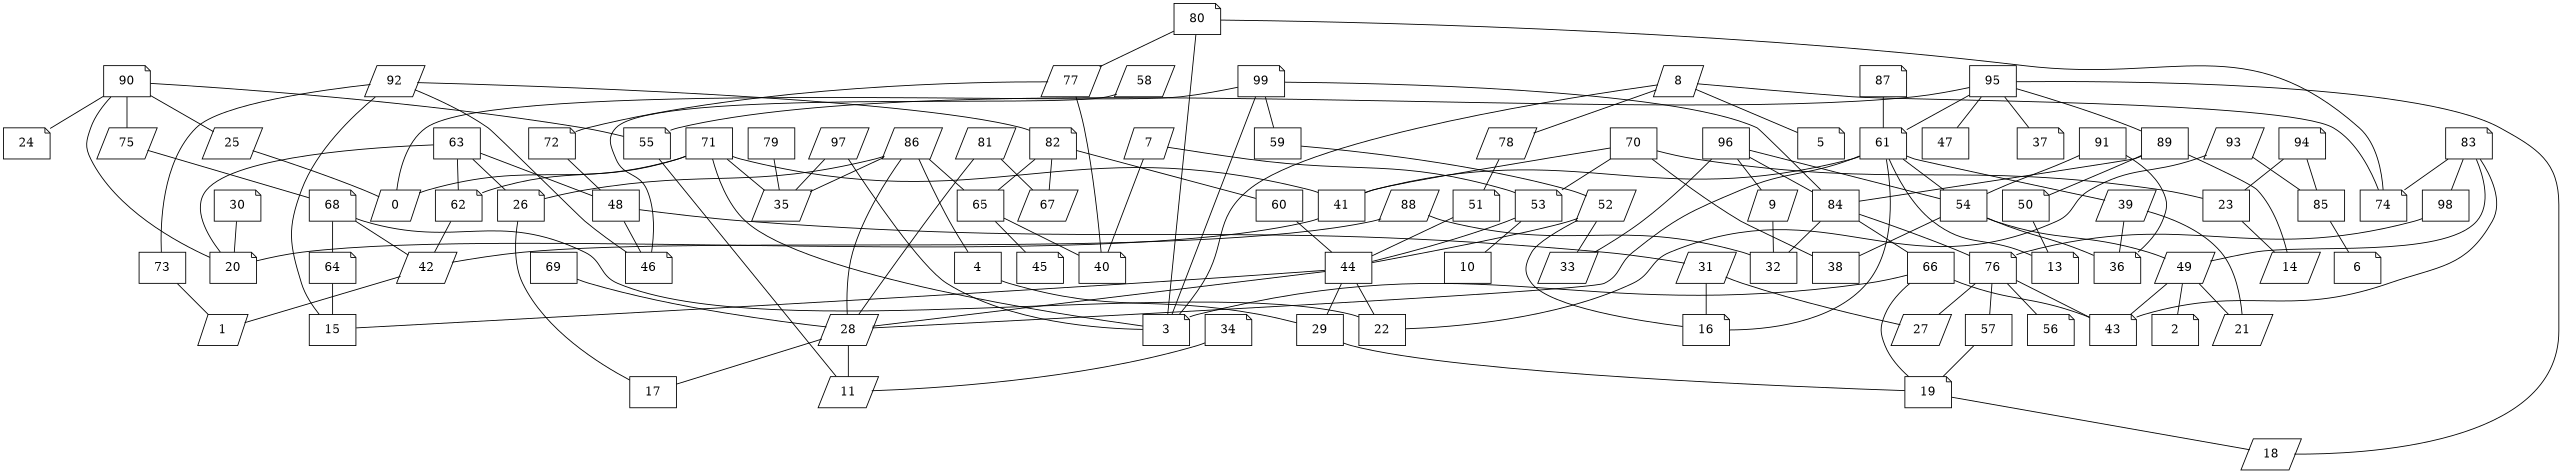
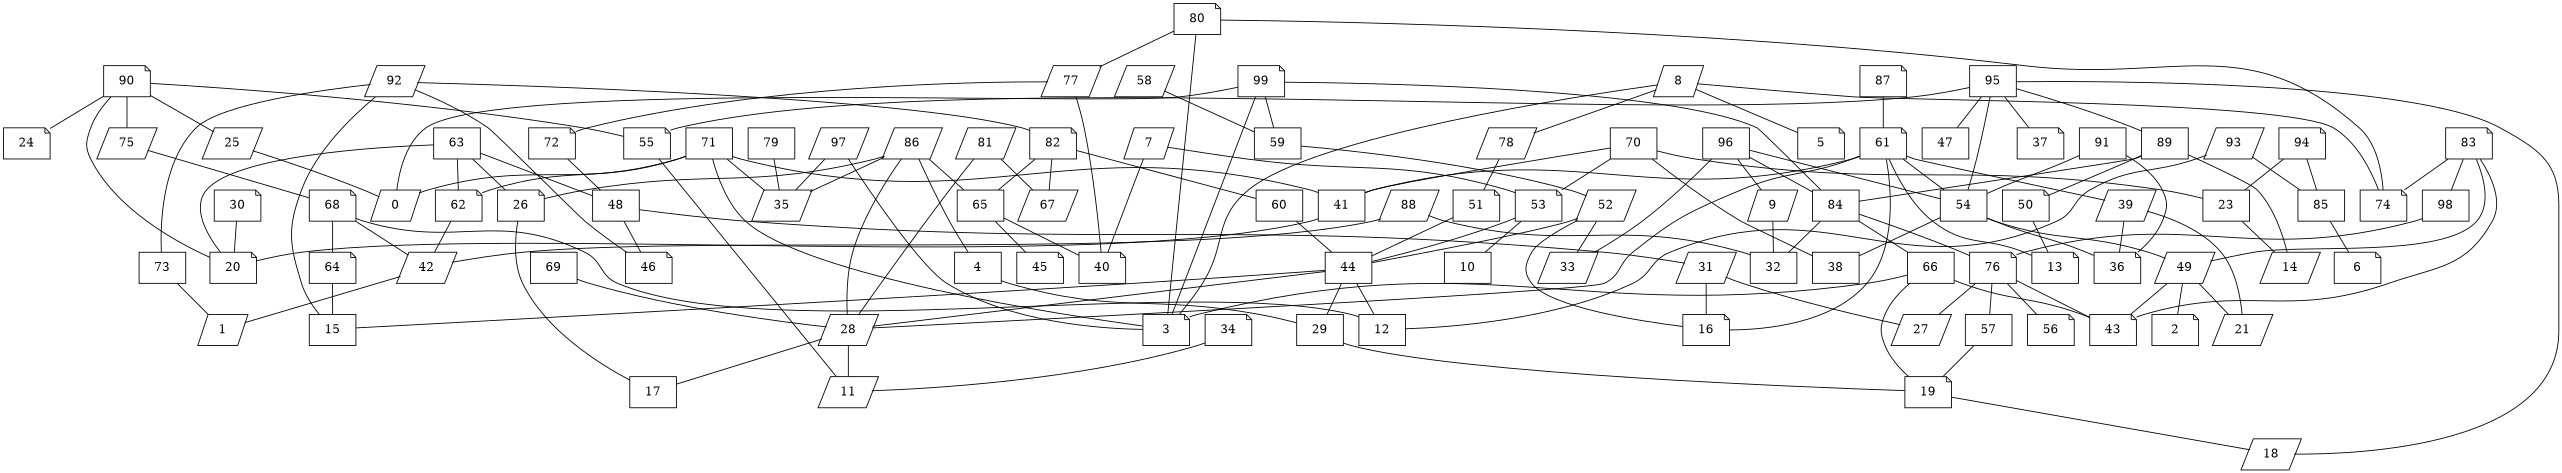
(762, 104) -> (1209, 111)
(1938, 112) -> (1980, 144)
(1382, 330) -> (1382, 330)
